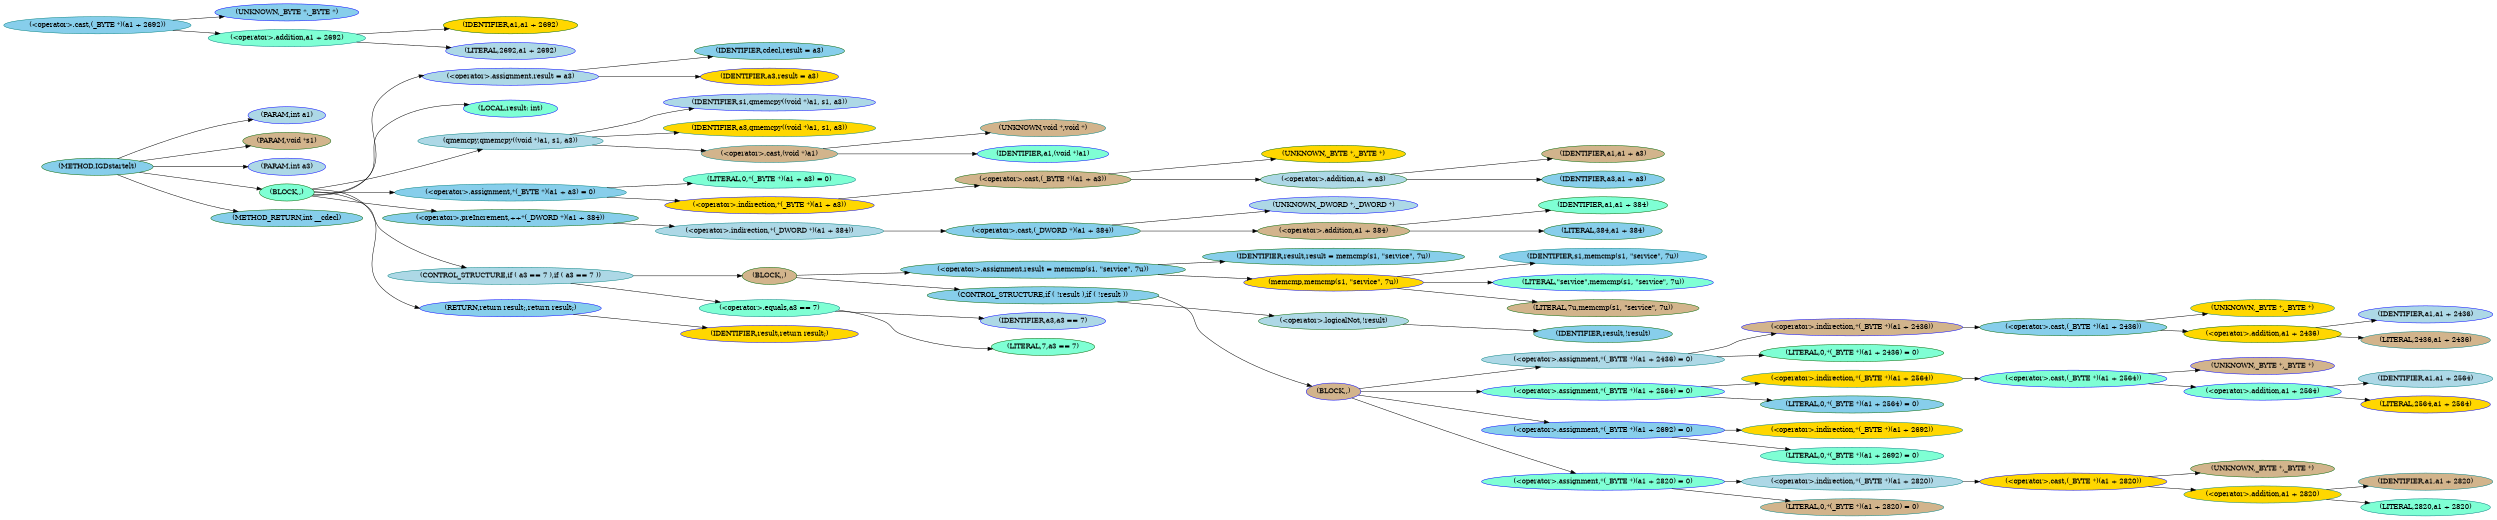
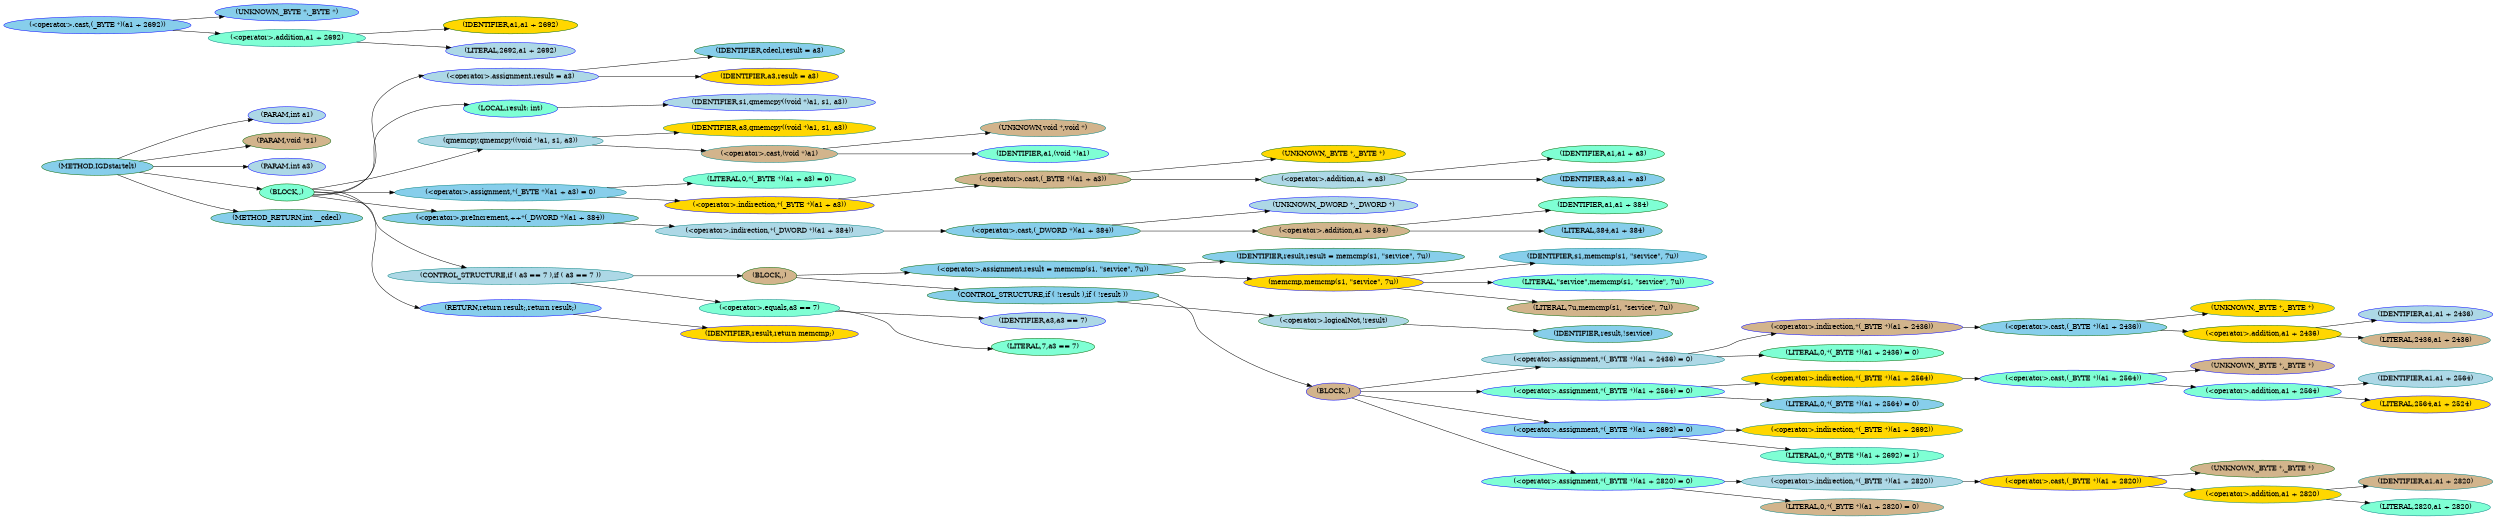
(97, 25) -> (97, 25)
(630, 124) -> (610, 106)
(1603, 154) -> (1603, 154)
(769, 334) -> (769, 334)
(1603, 334) -> (1603, 334)
(2426, 404) -> (2426, 404)
(1852, 456) -> (1852, 456)
